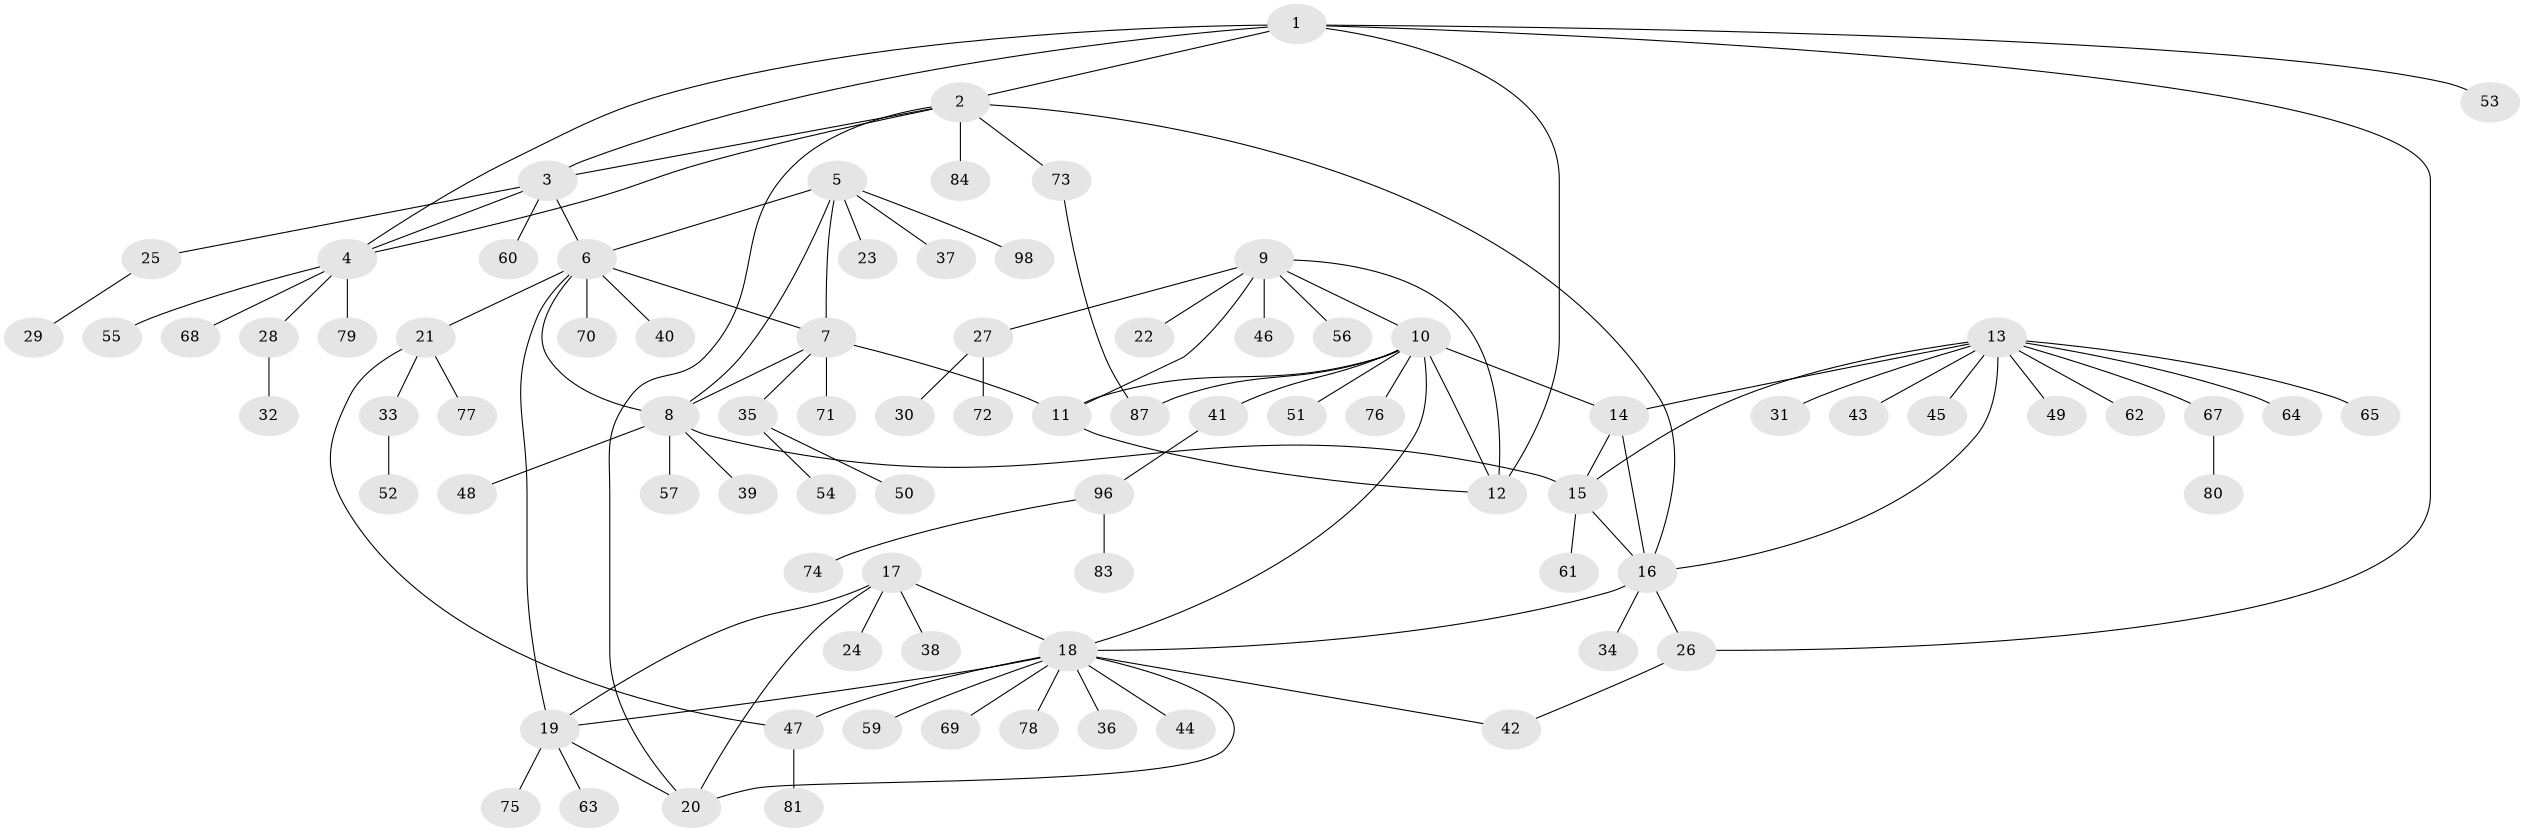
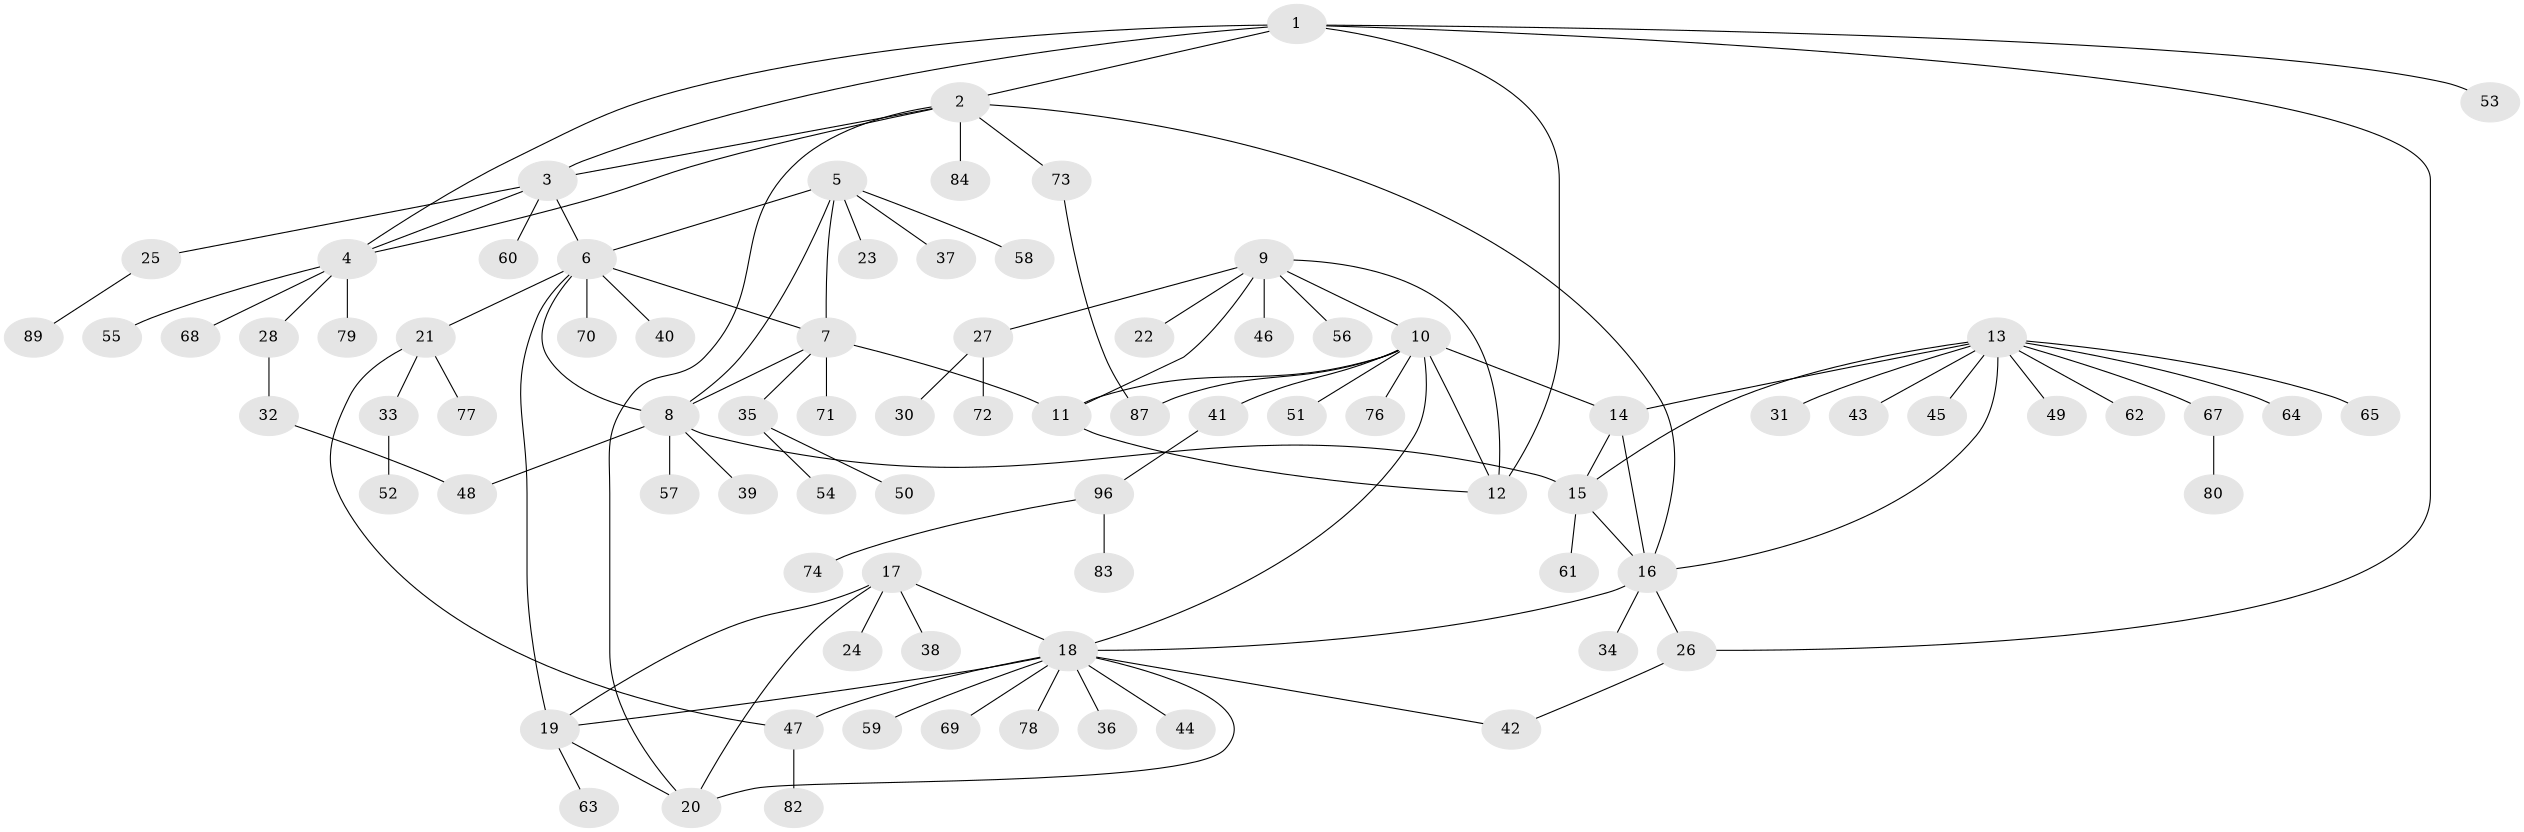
(1025, 259) -> (1025, 259)
(34, 338) -> (34, 338)
none -> (370, 452)
(511, 808) -> none
(794, 808) -> (794, 808)
